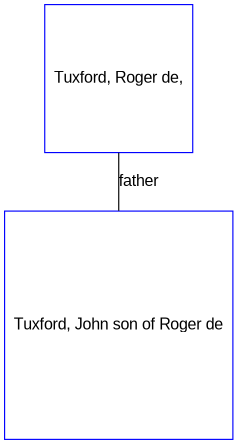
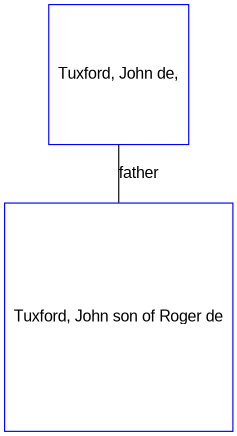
(119, 79) -> (119, 75)
